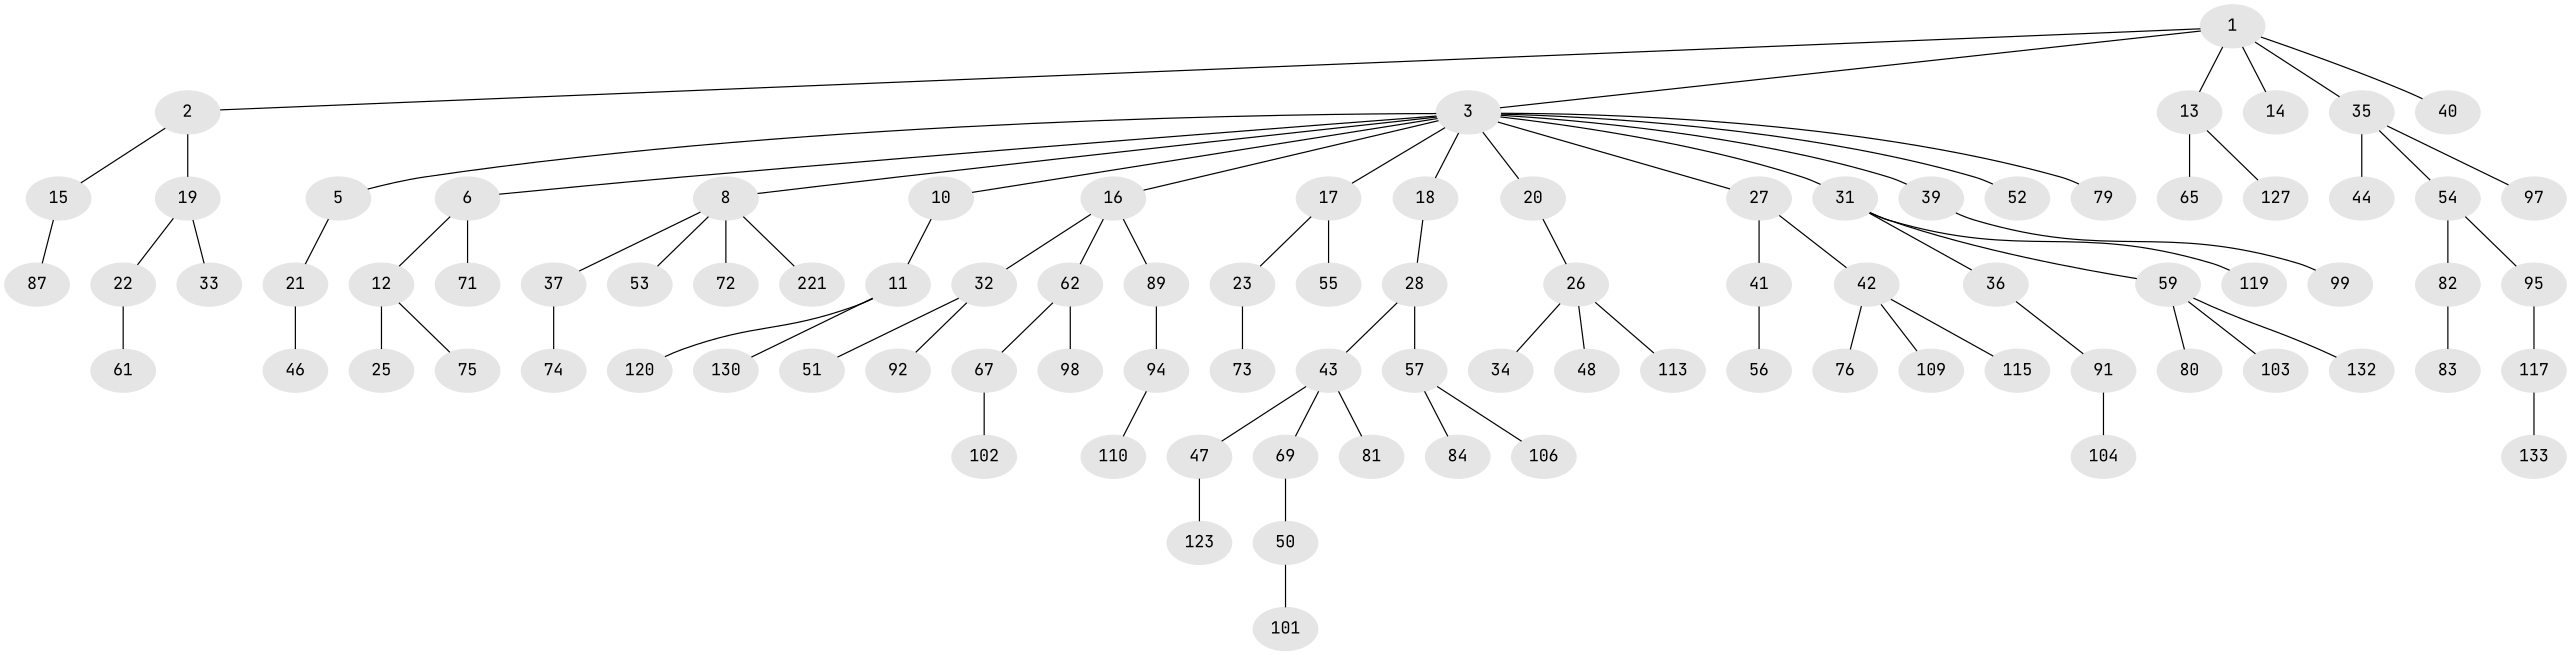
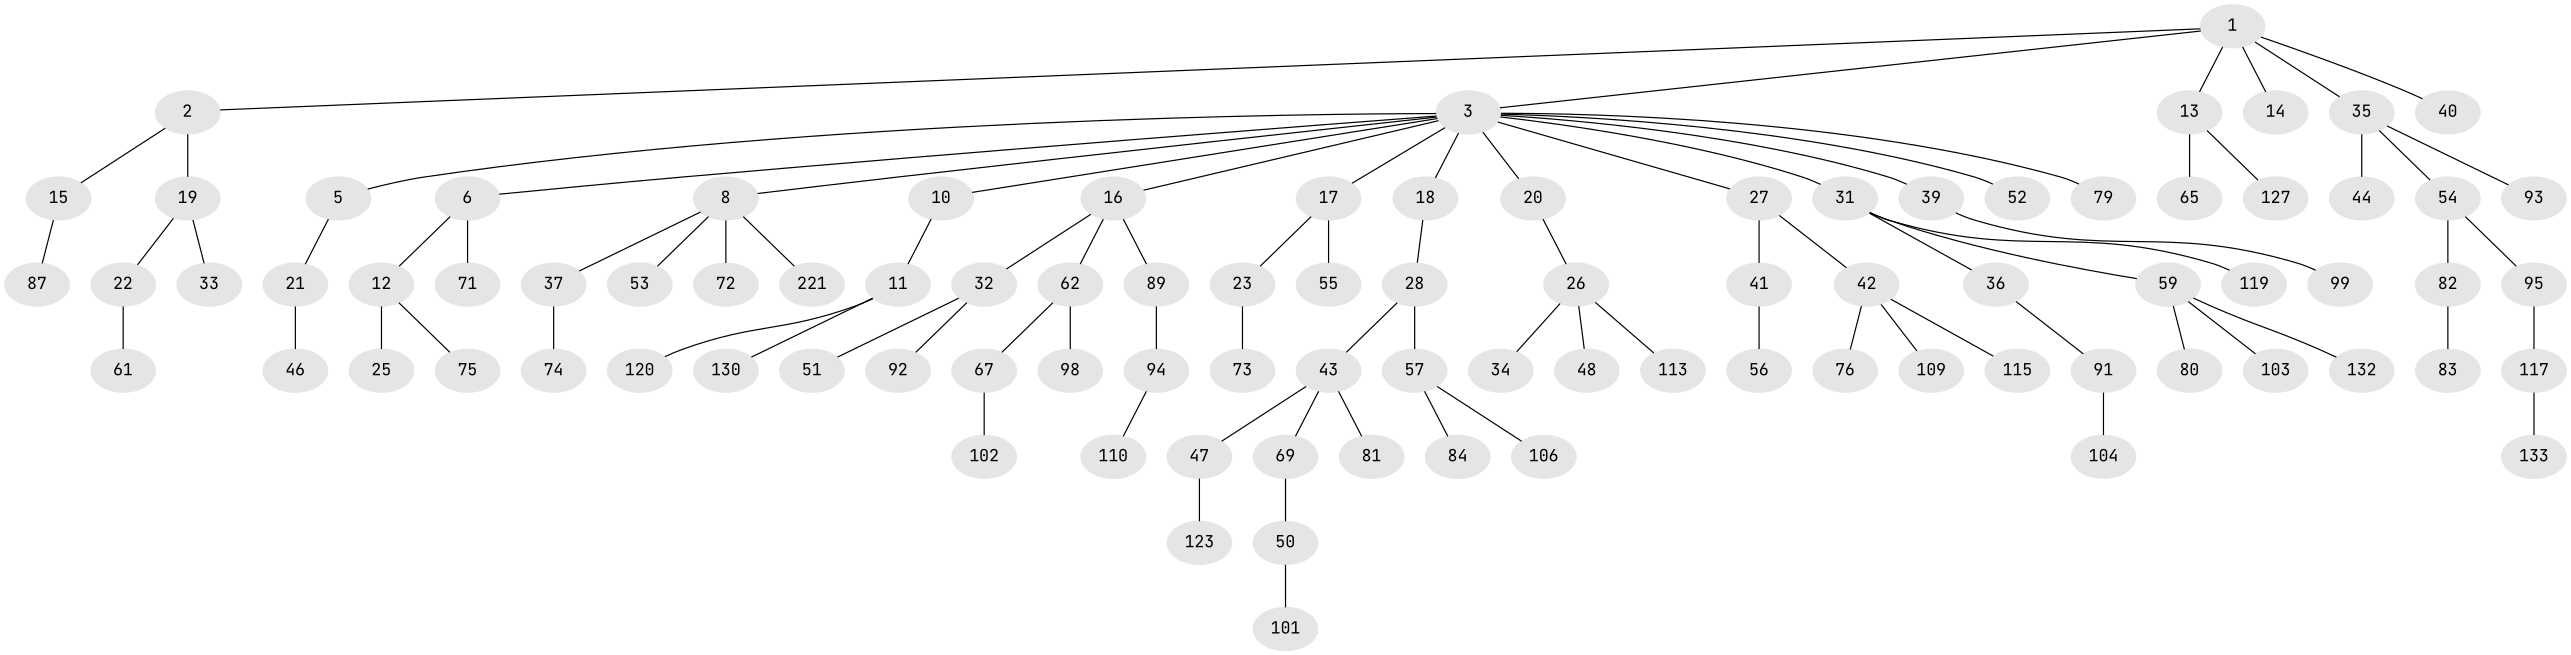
(2534, 199) -> (2534, 199)
